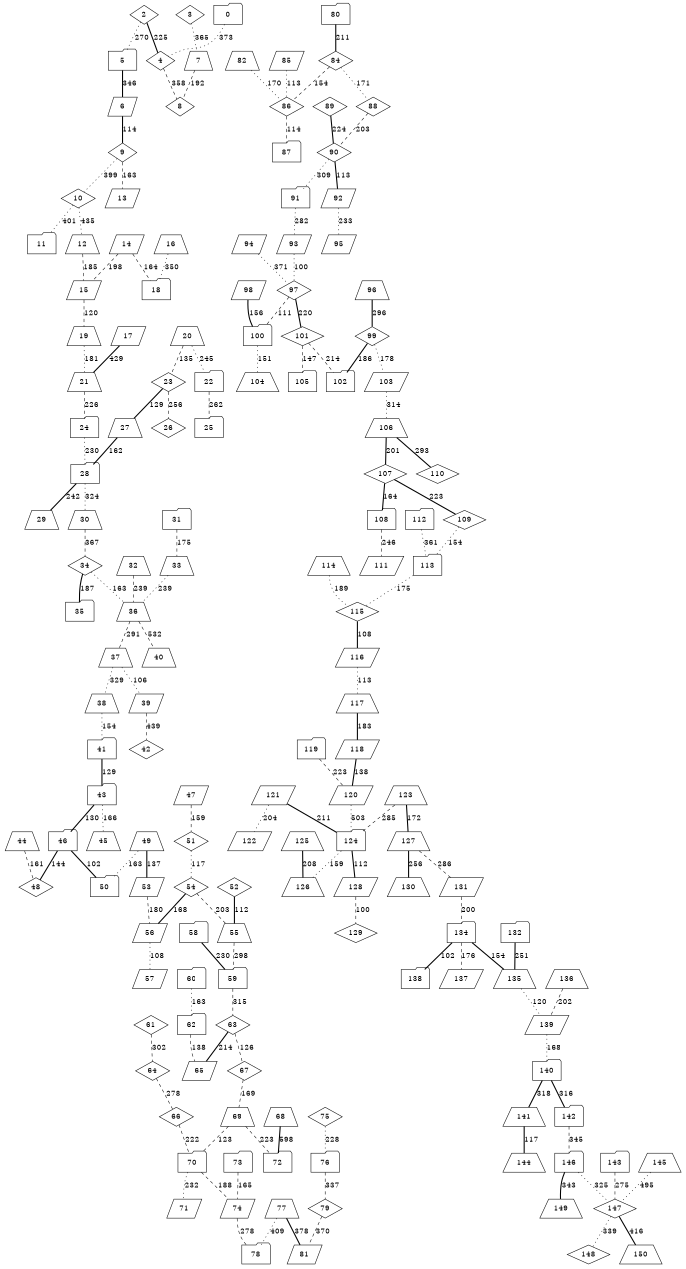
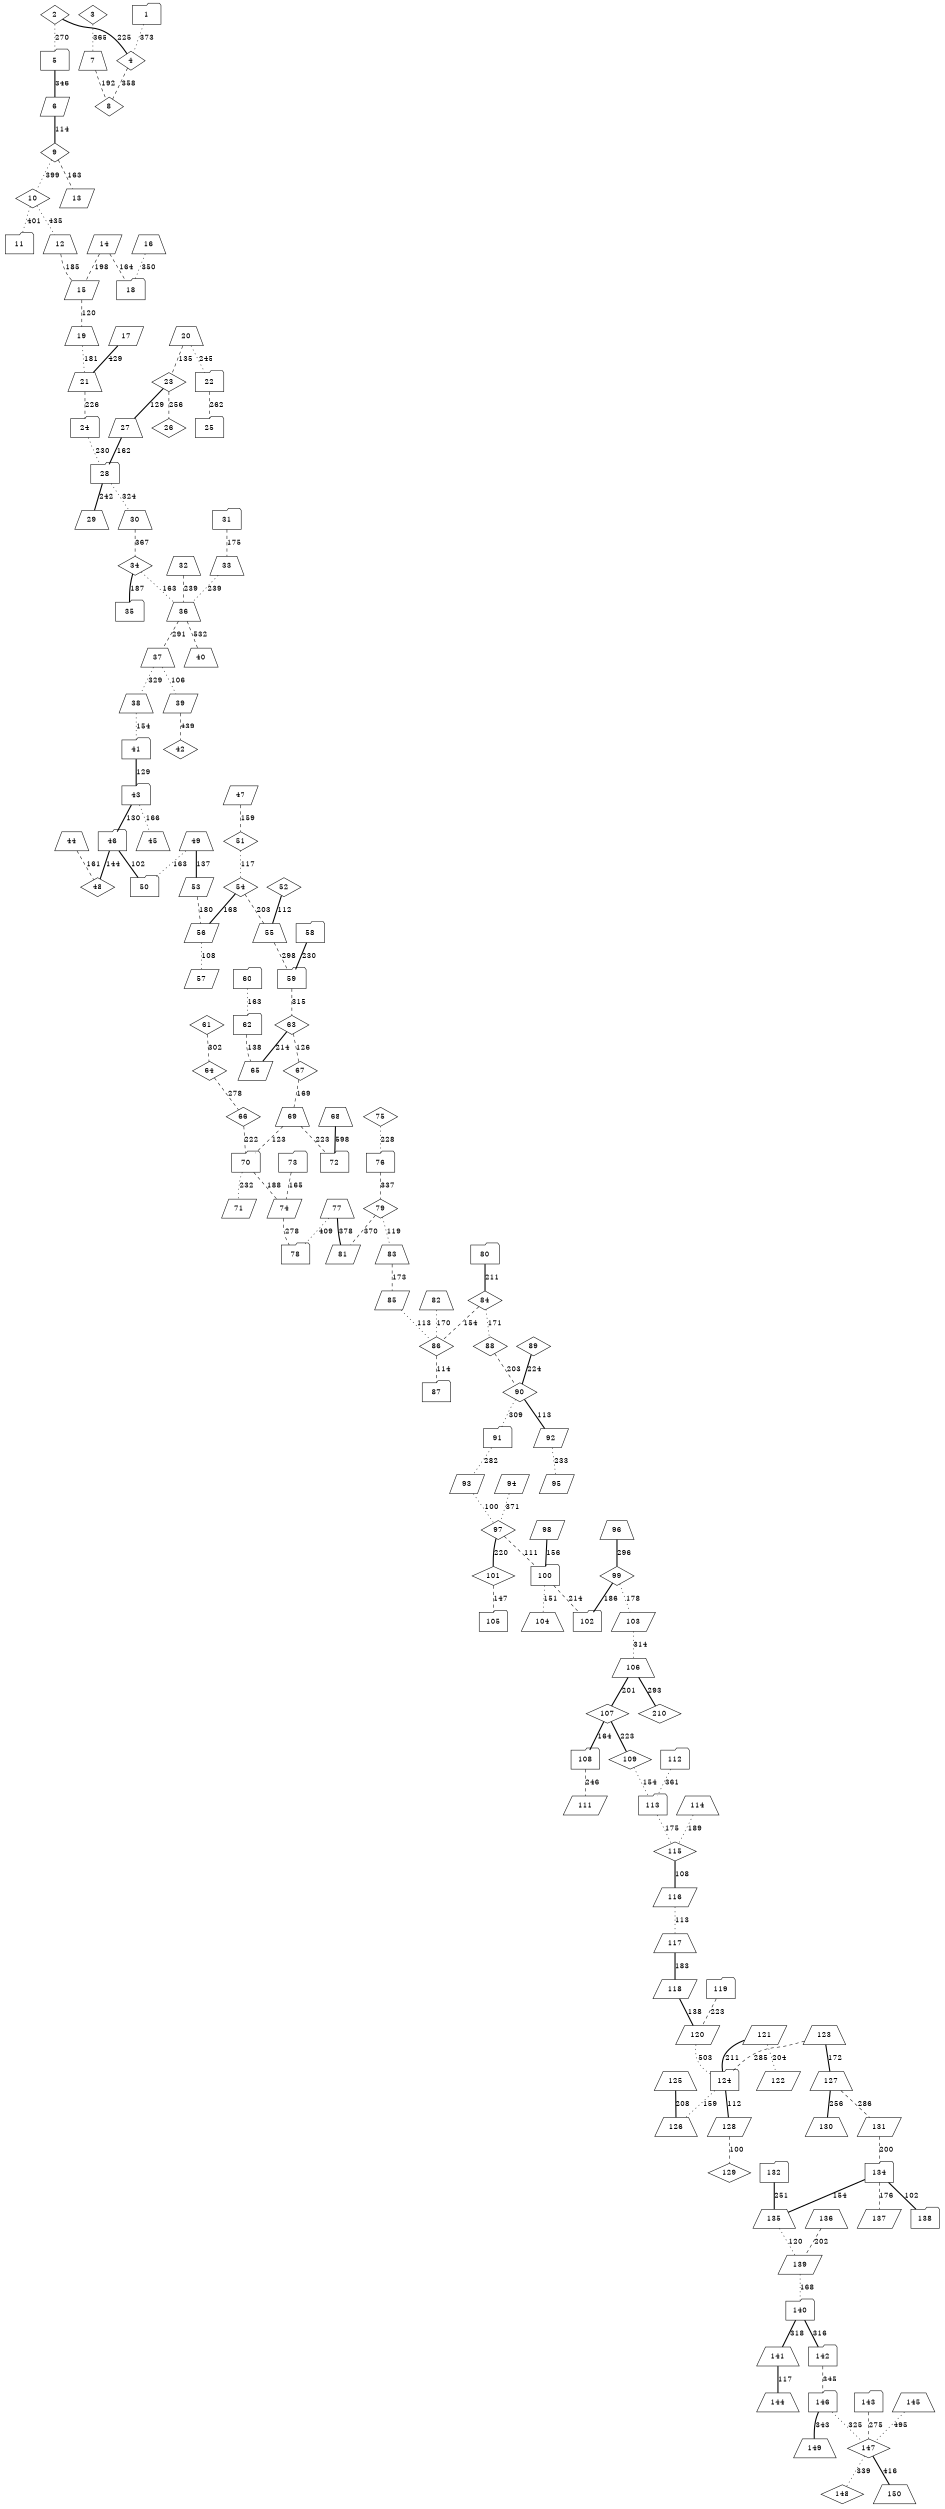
(228, 15) -> (147, 15)
(321, 357) -> (566, 1599)
(438, 474) -> (660, 1714)
none -> (392, 1255)
